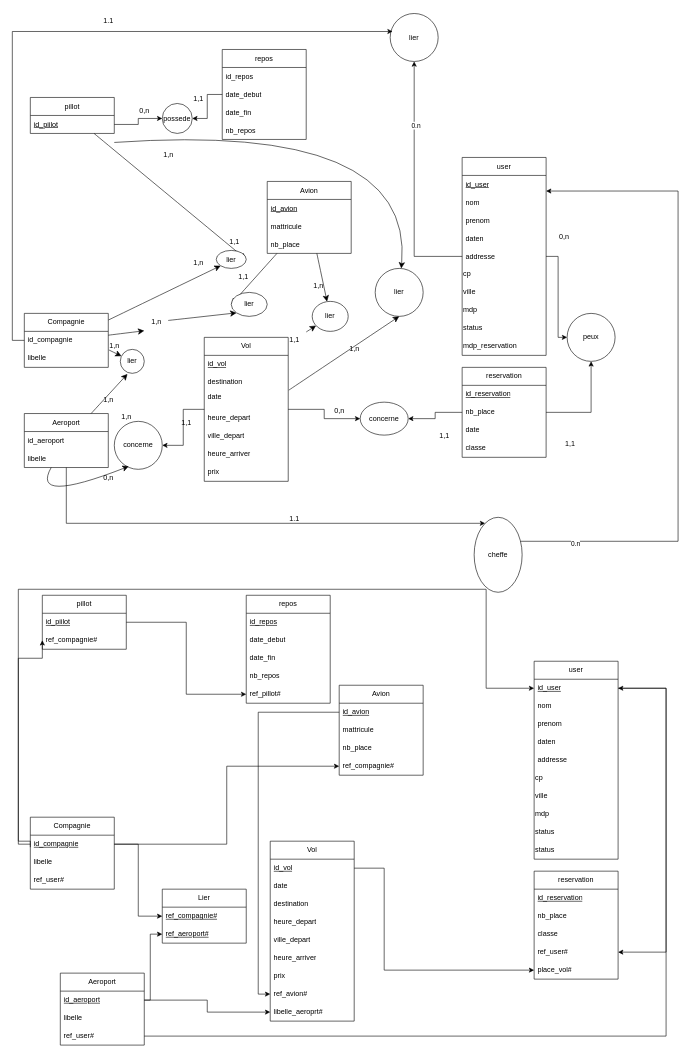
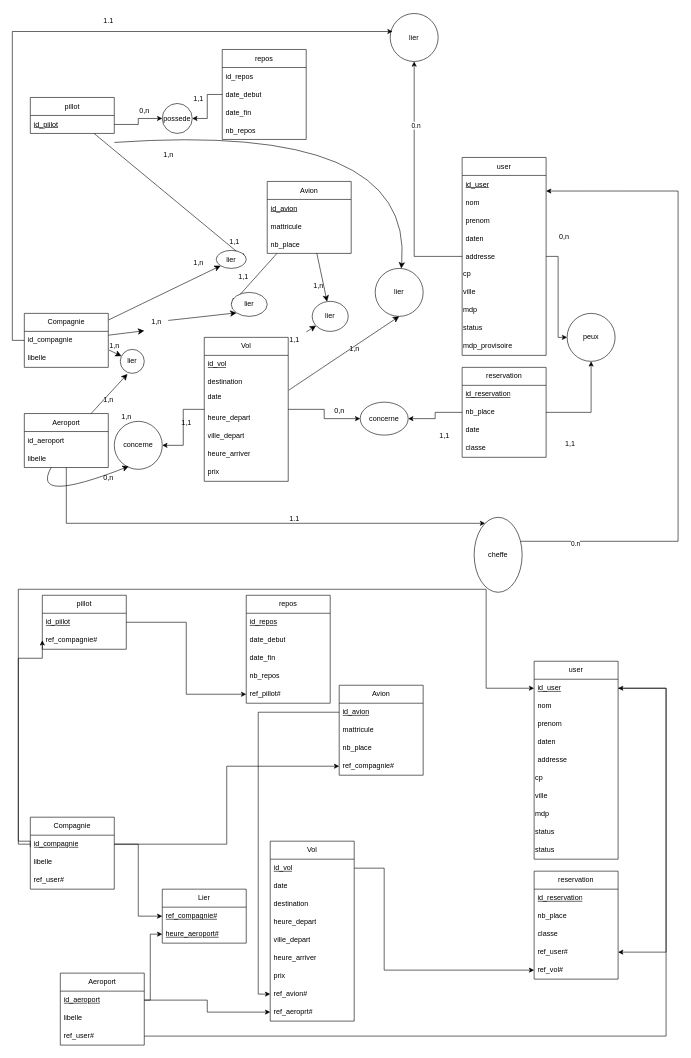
(493, 347) -> (490, 347)
(192, 935) -> (196, 935)
(556, 971) -> (553, 971)
(302, 1013) -> (298, 1013)
